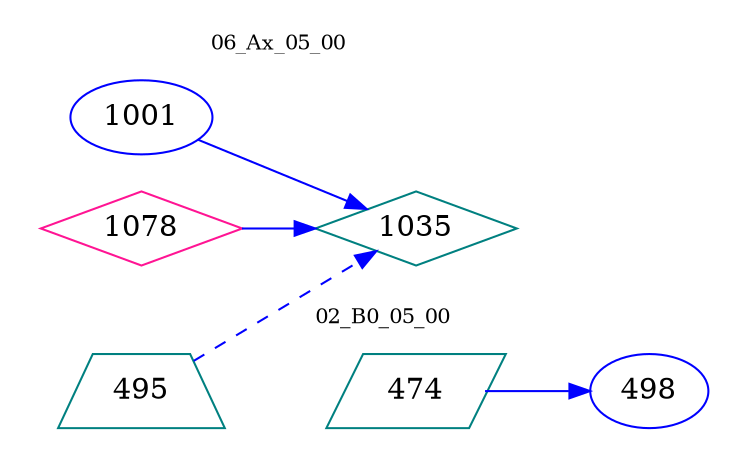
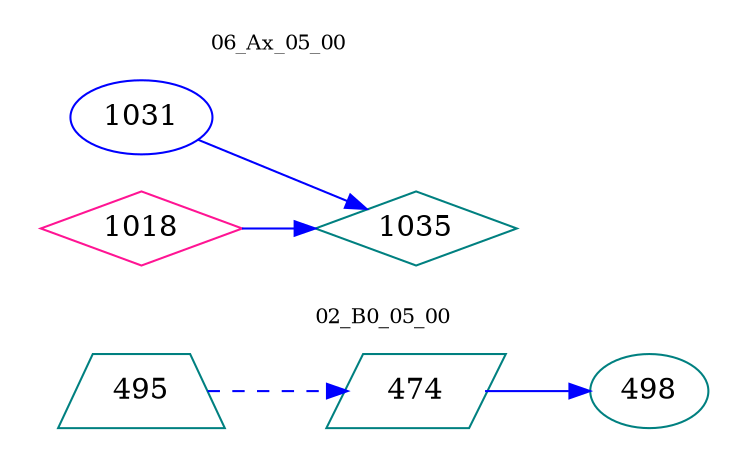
(141, 117) -> (141, 117)
(141, 228) -> (141, 228)
(276, 311) -> (267, 391)
(649, 391) -> (649, 391)
